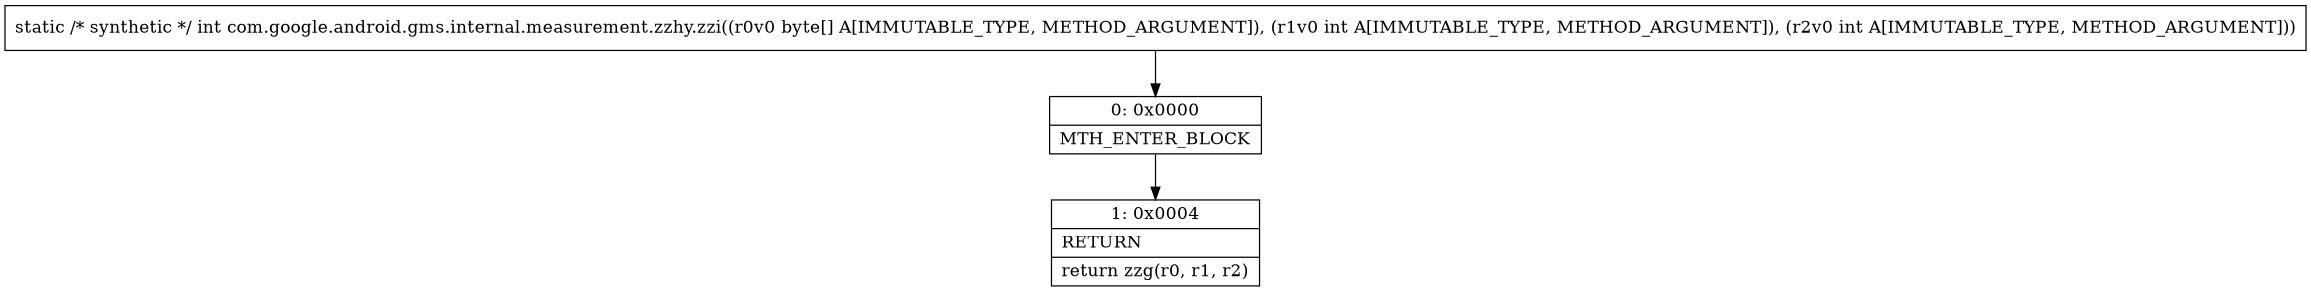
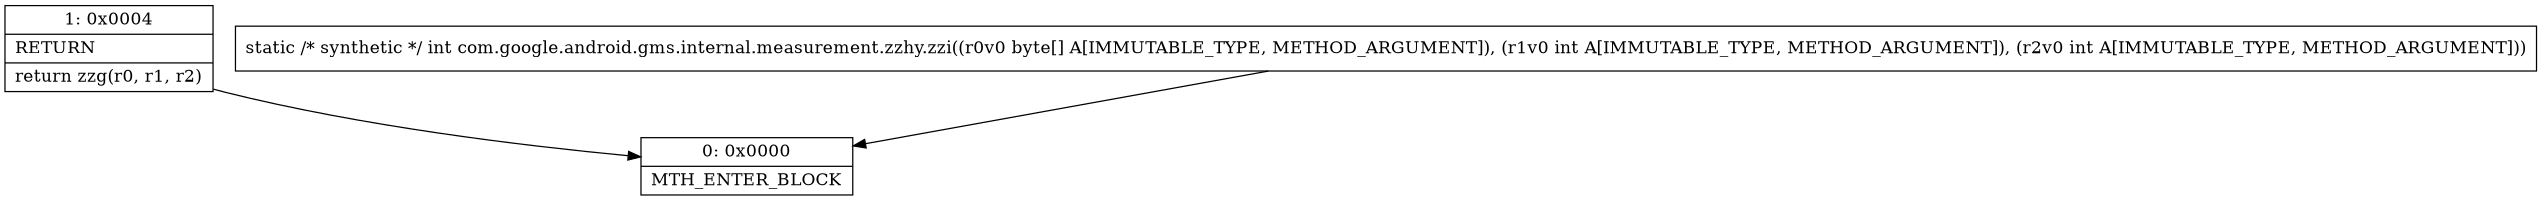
(1156, 171) -> (419, 130)
